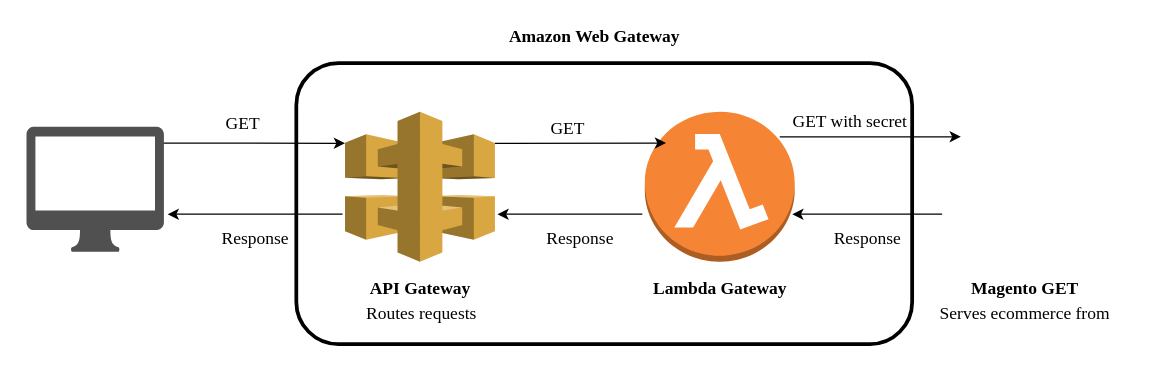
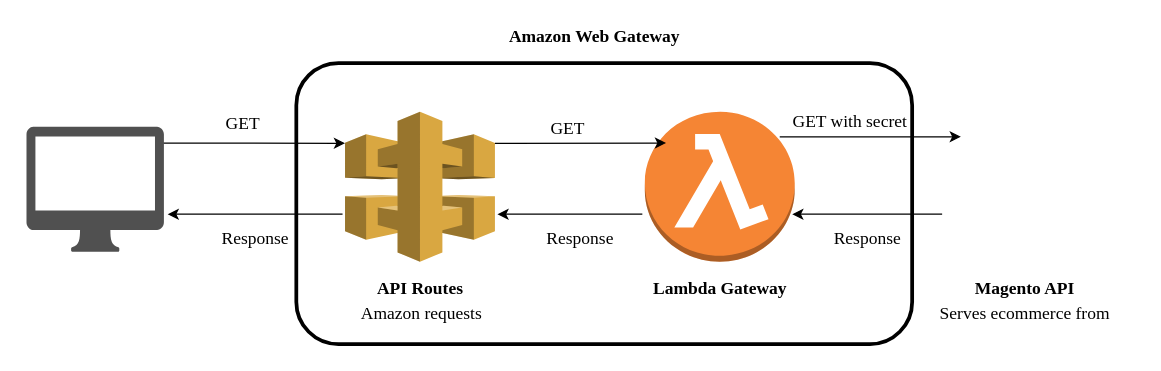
(421, 289) -> (421, 289)
(1026, 289) -> (1026, 289)
(422, 314) -> (422, 314)
